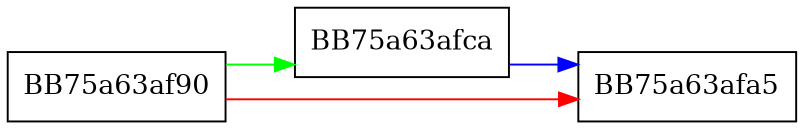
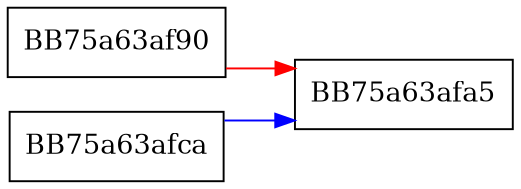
(251, 65) -> none
